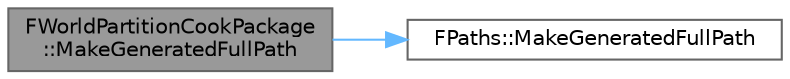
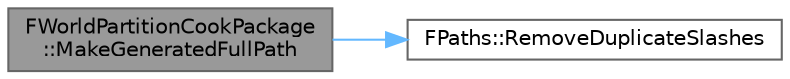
(595, 40) -> (595, 40)
